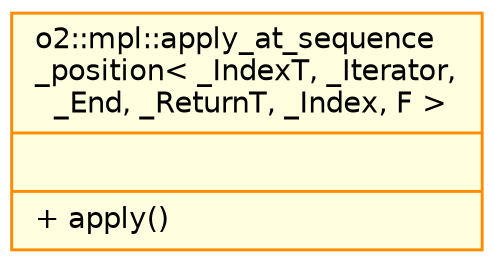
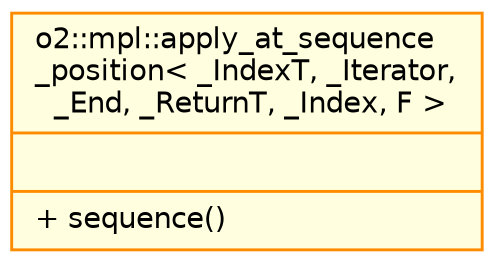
(102, 219) -> (132, 219)
